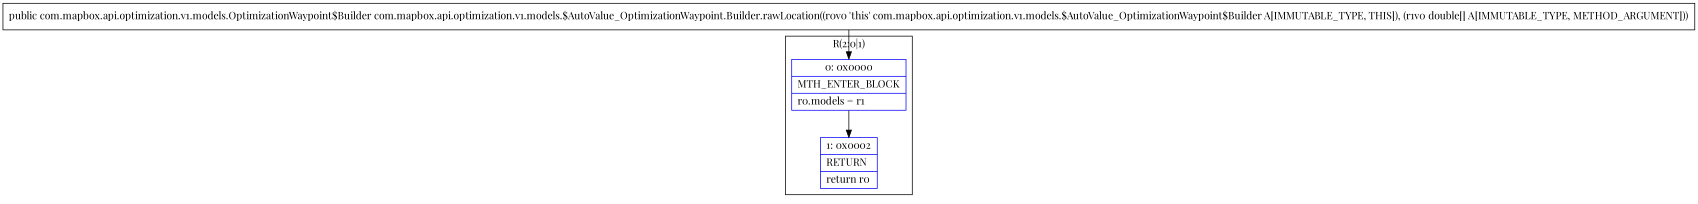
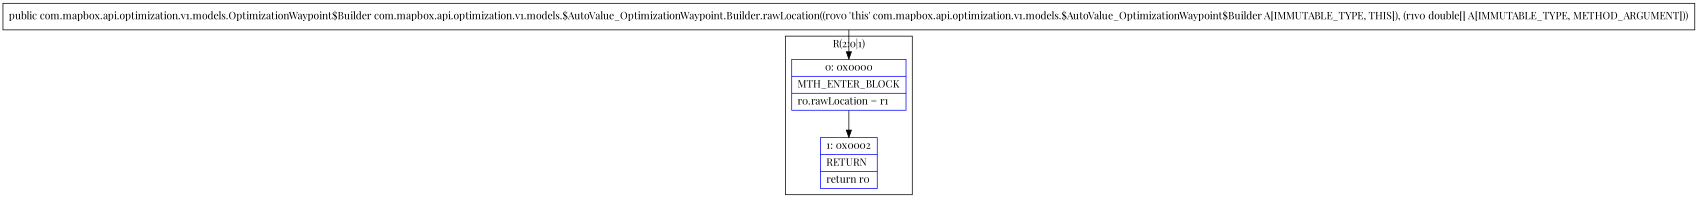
(831, 101) -> (843, 101)
